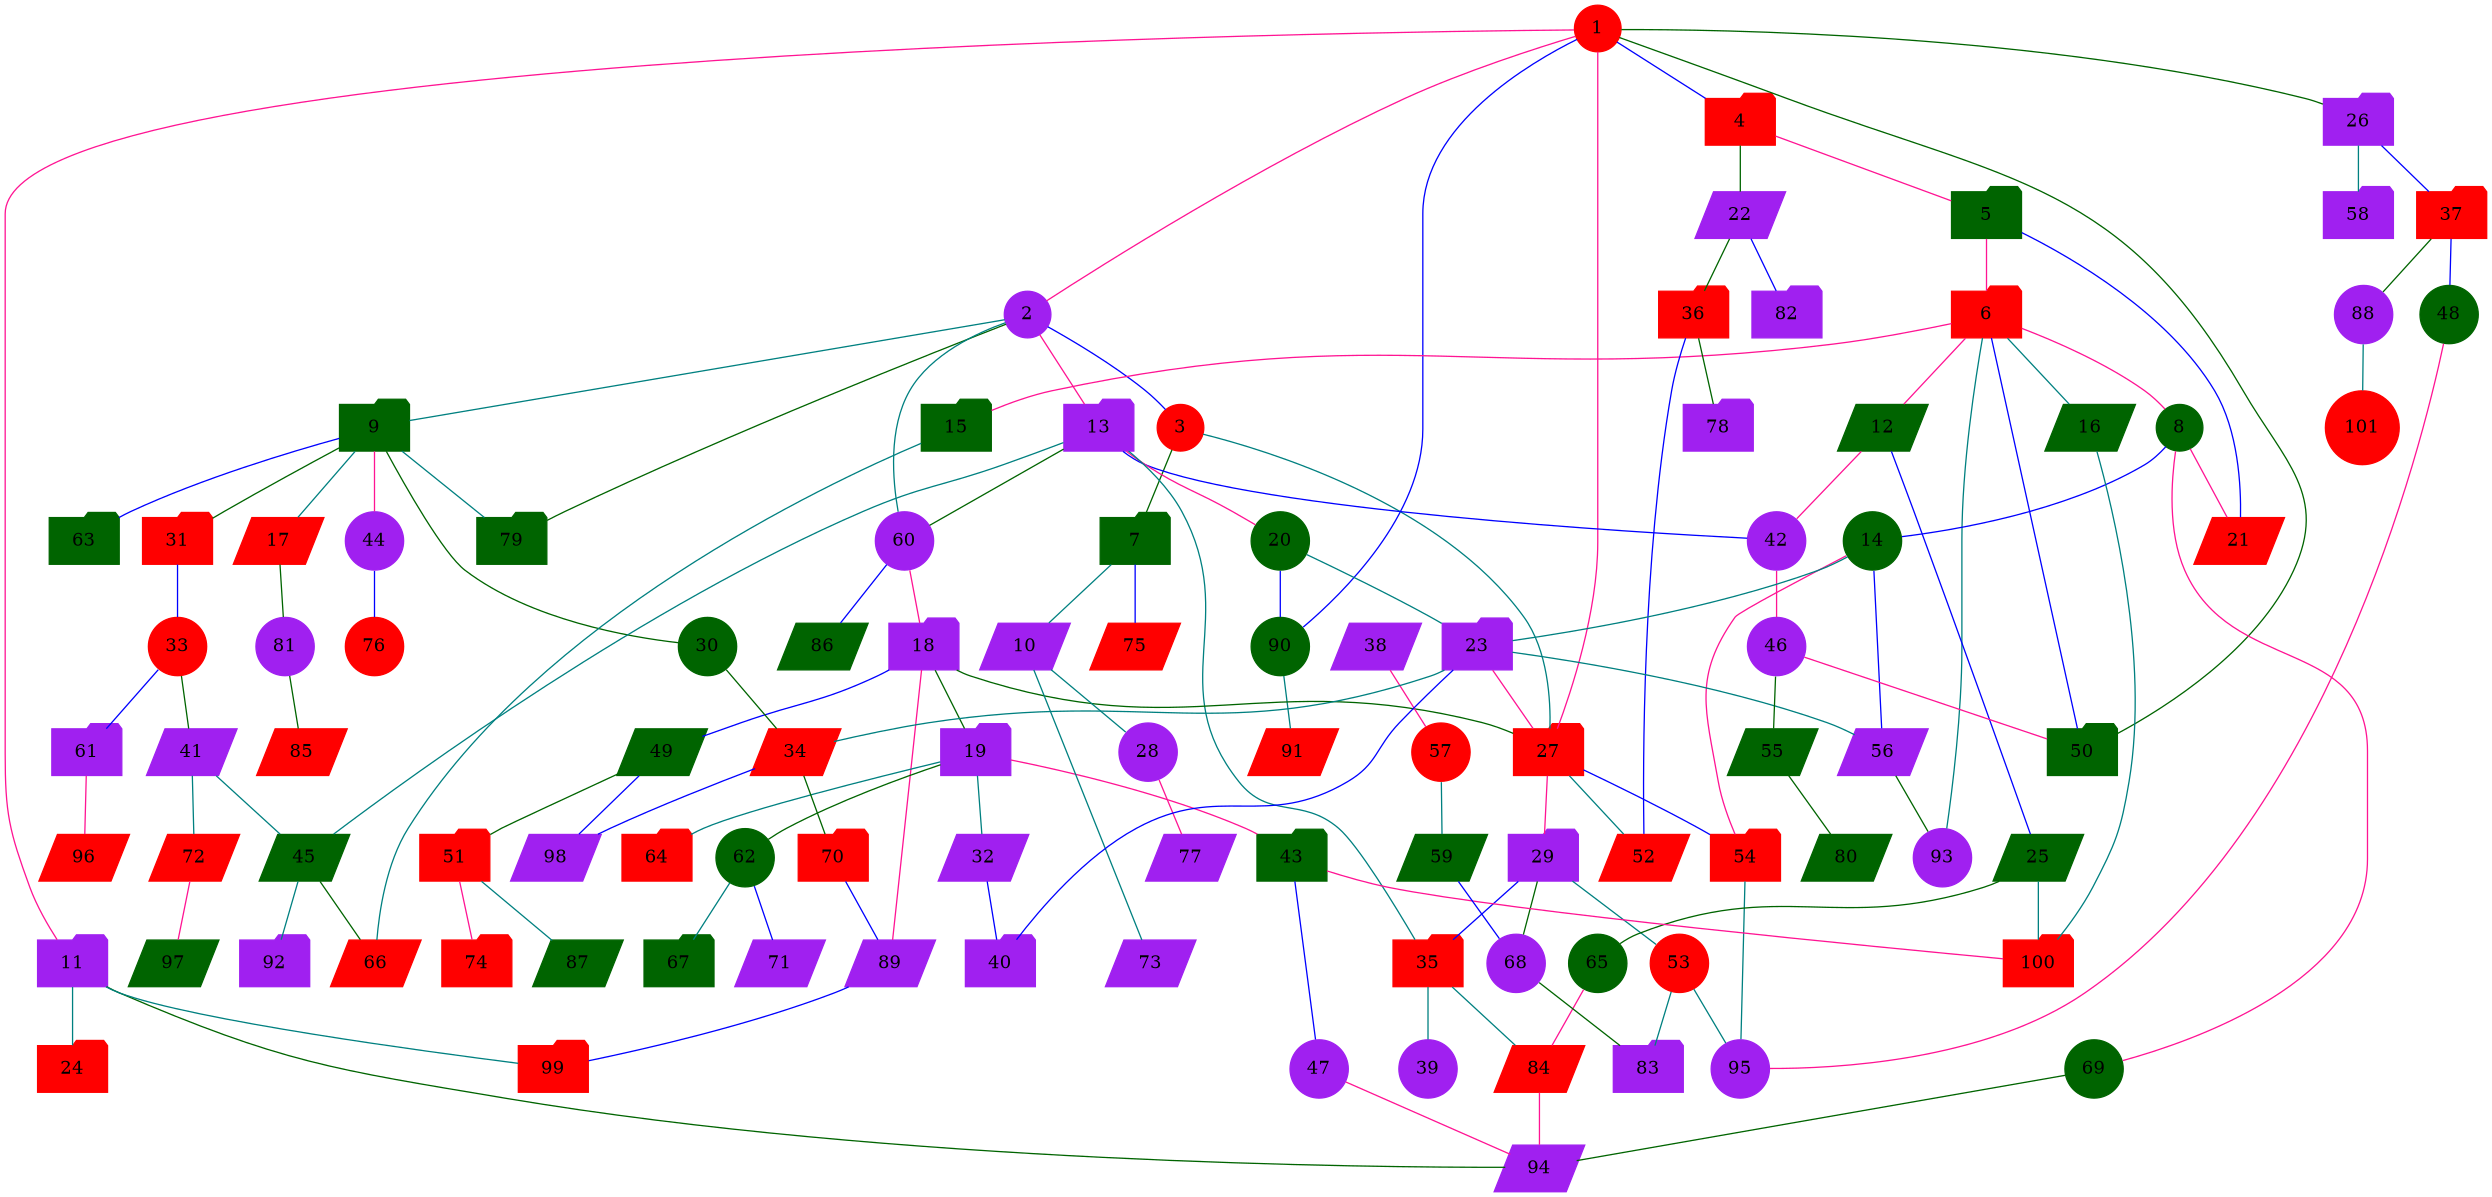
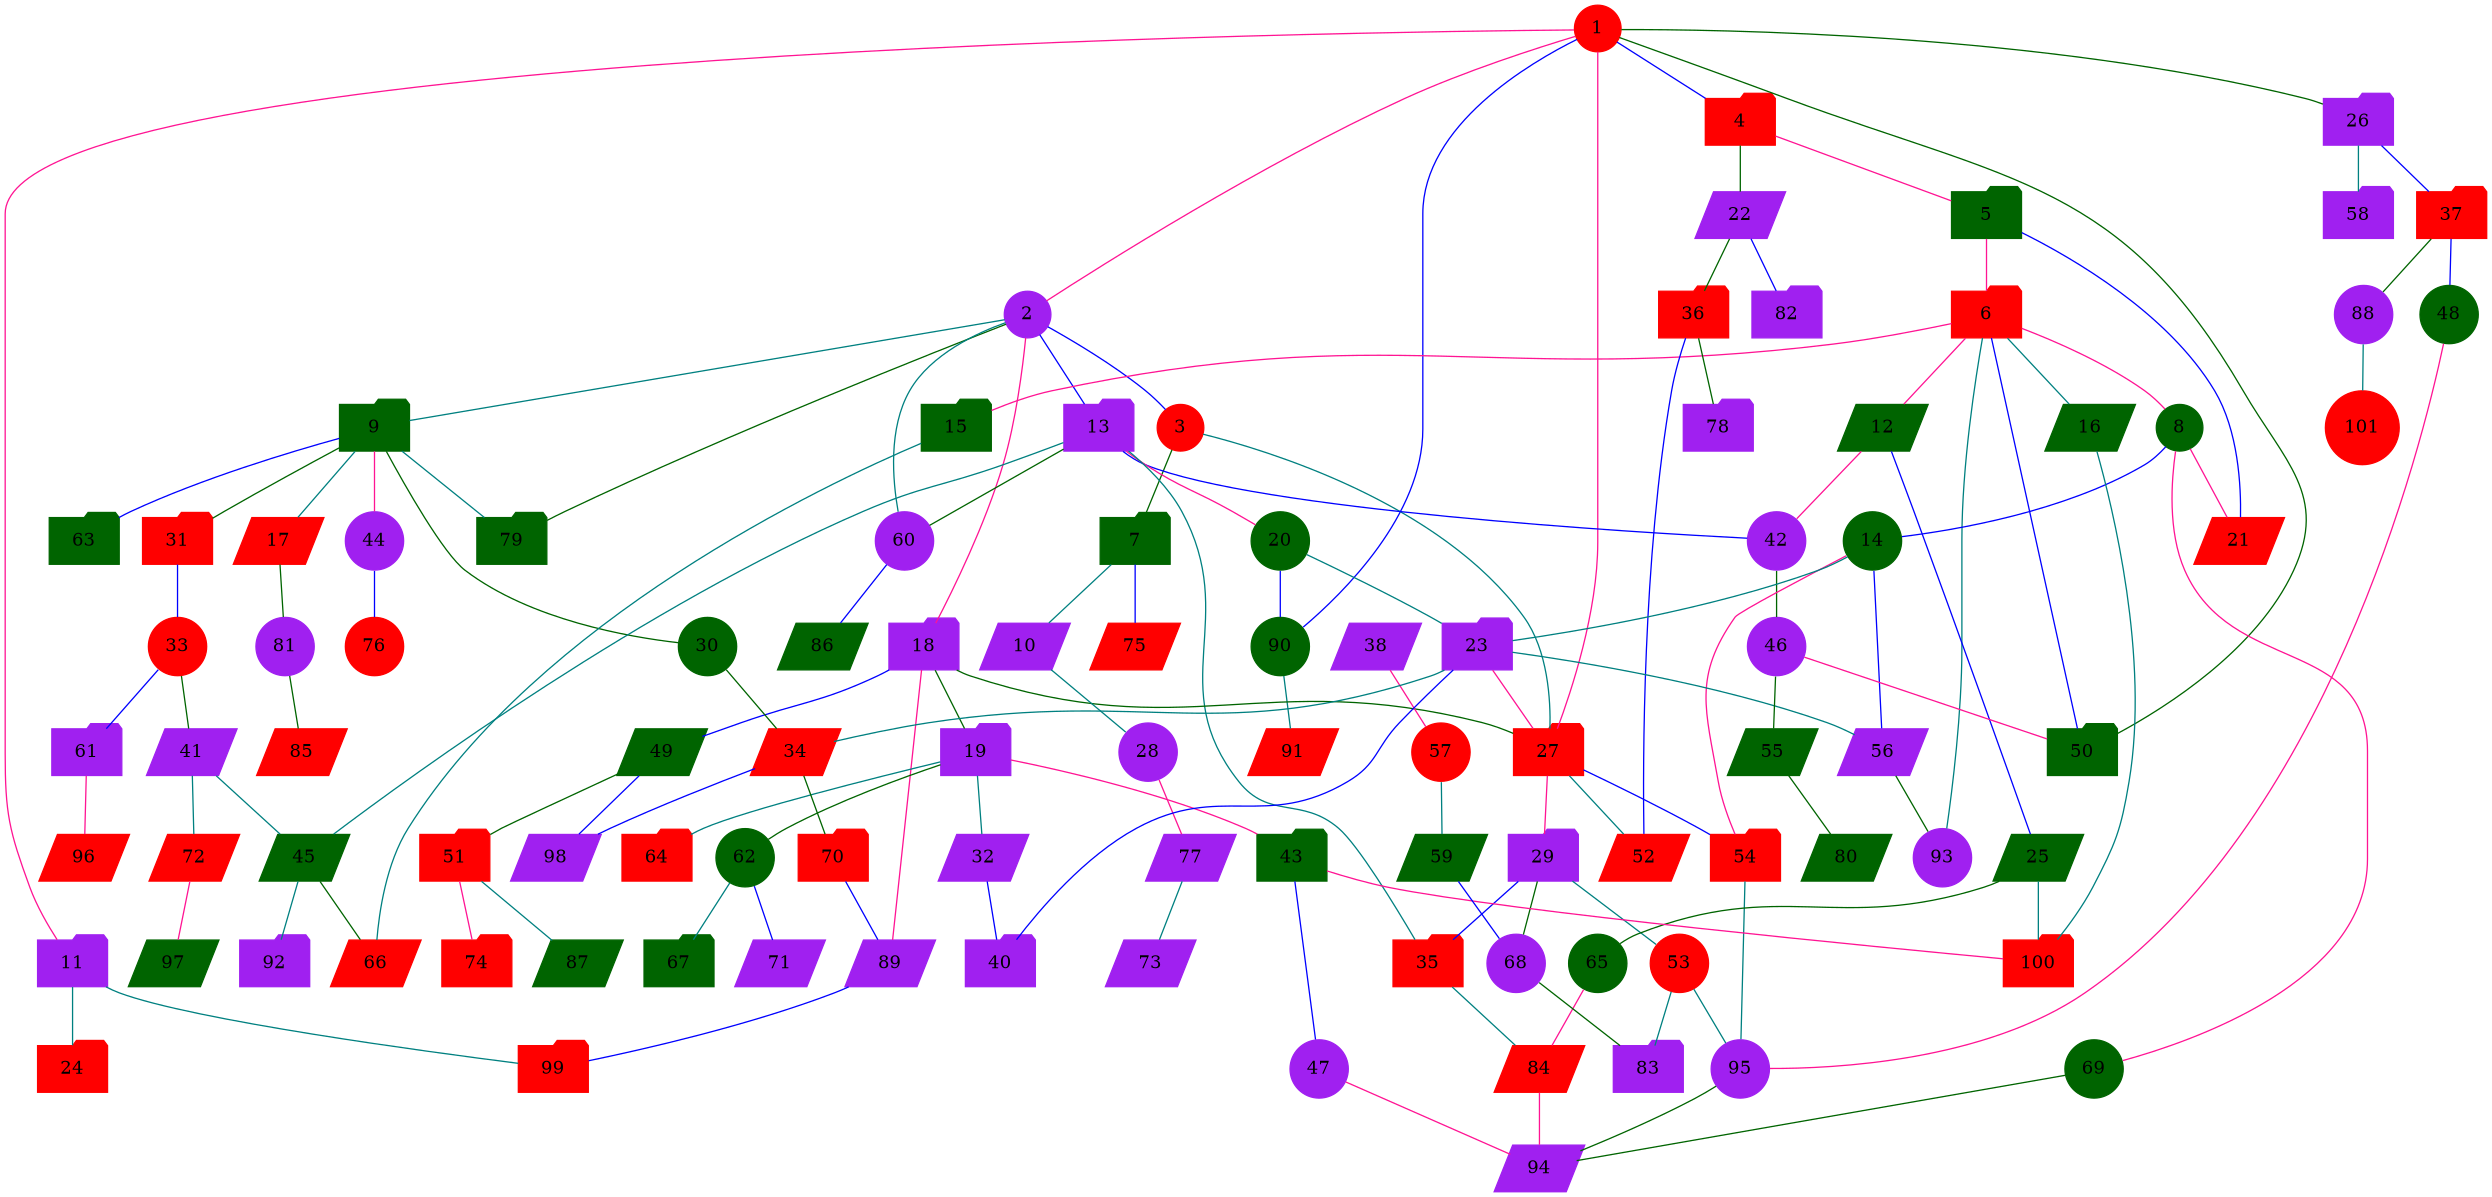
(1062, 369) -> (1062, 369)
(915, 597) -> (991, 500)
(1777, 602) -> (1777, 602)
(1088, 805) -> (1171, 911)
(1428, 1069) -> none
(797, 1135) -> (1649, 1121)
